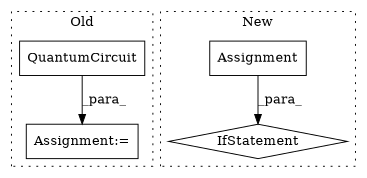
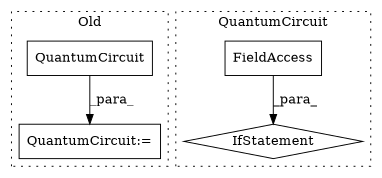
(258, 22) -> (273, 22)
(258, 58) -> (273, 58)
(82, 141) -> (90, 141)
